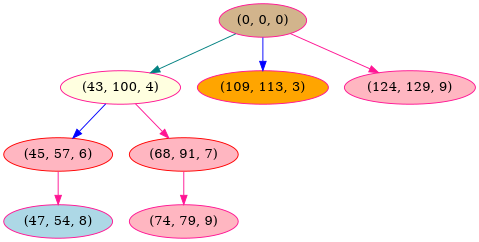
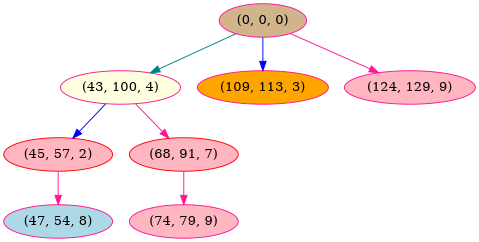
(58, 154) -> (58, 154)
